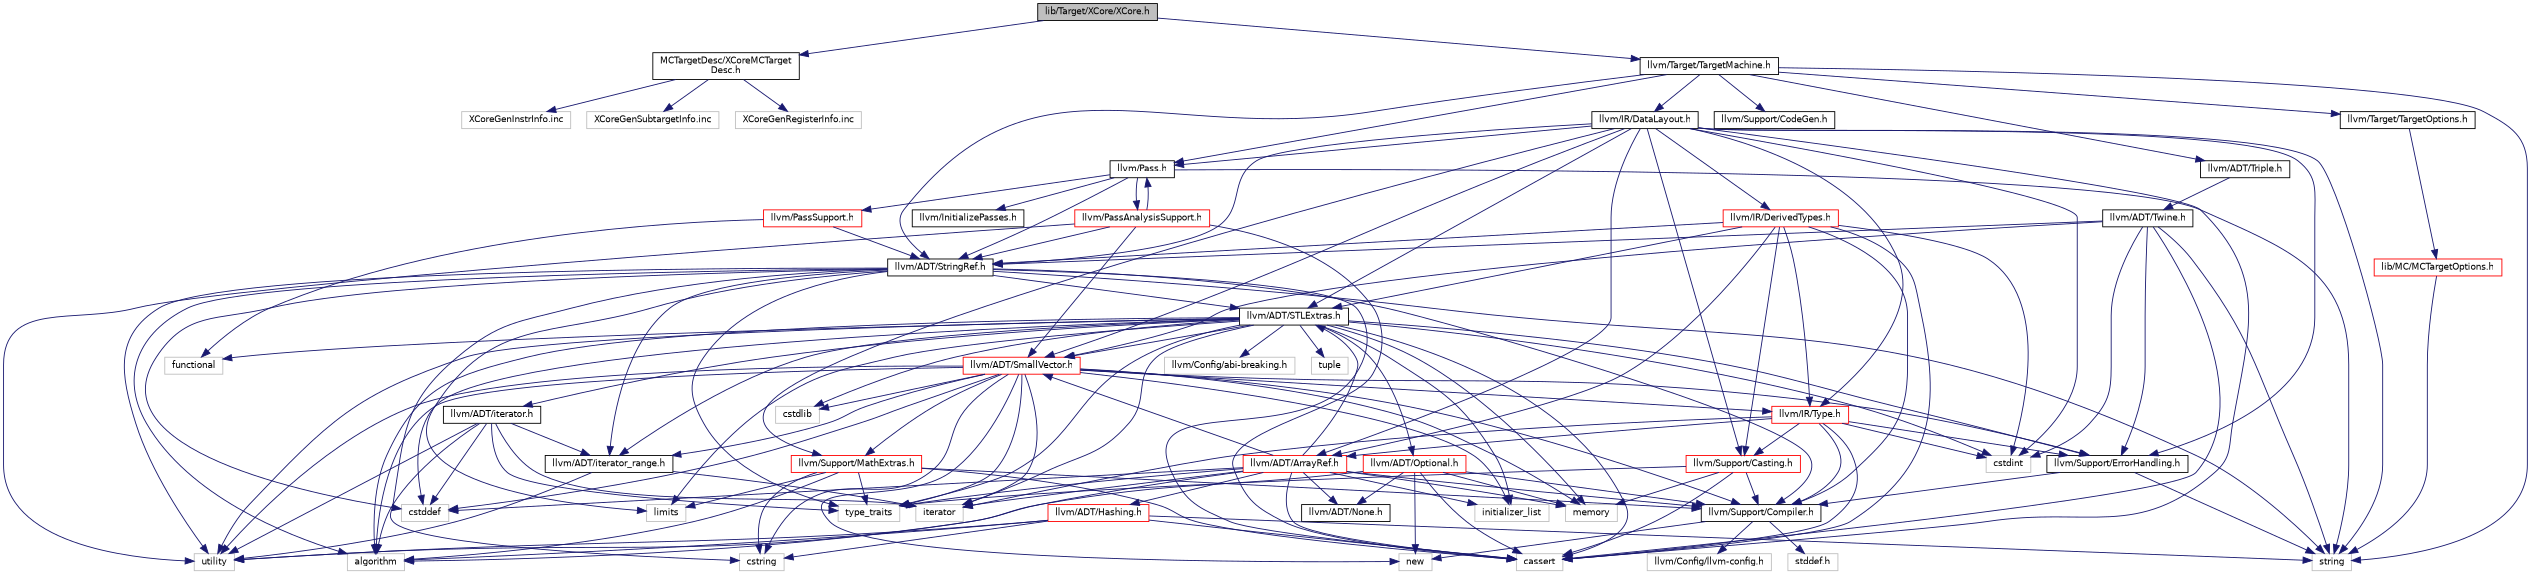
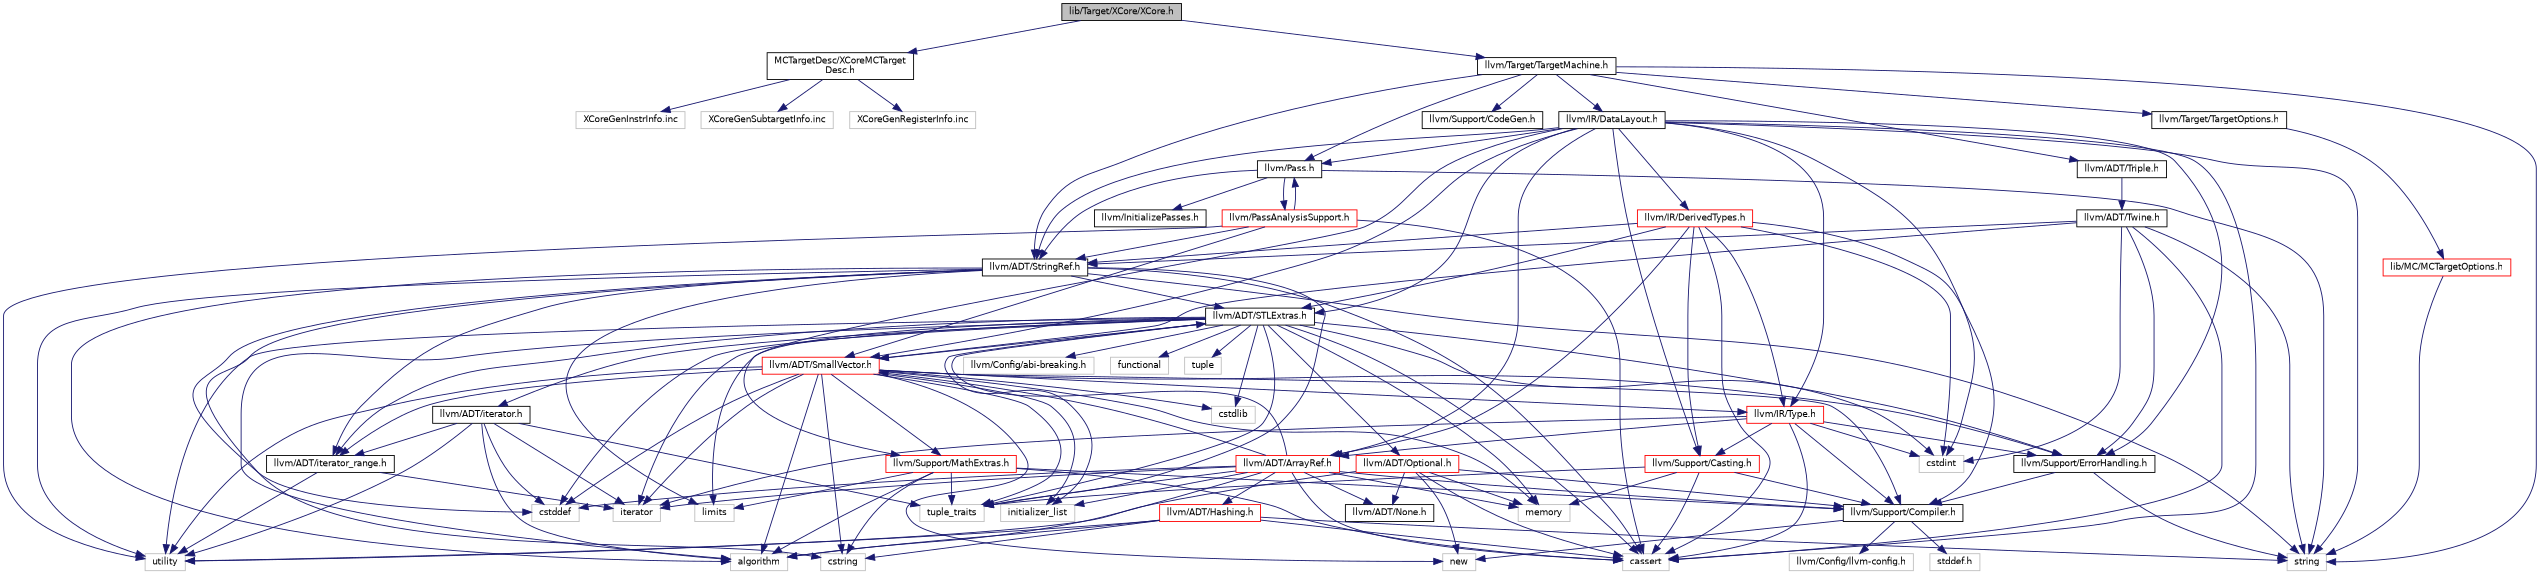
(813, 218) -> none
(1440, 322) -> none
(869, 513) -> (952, 513)
